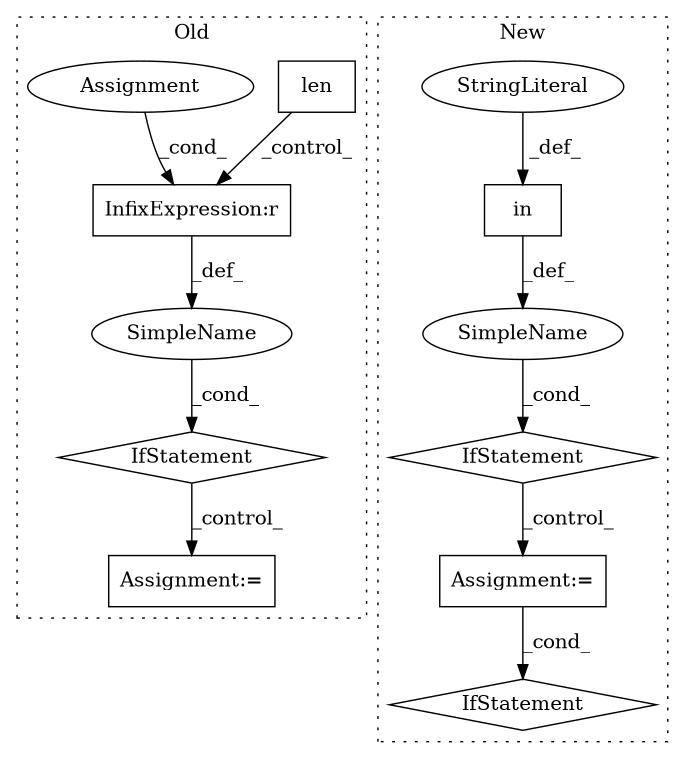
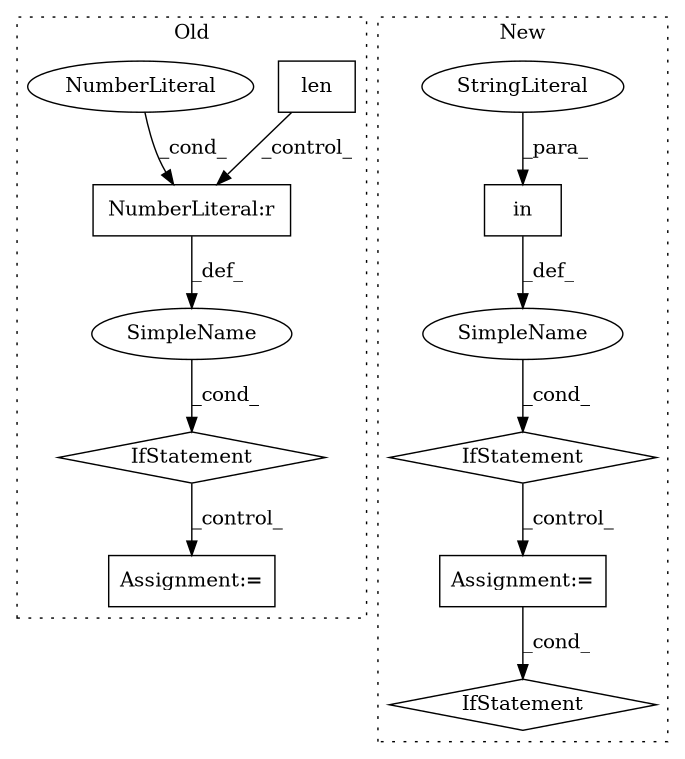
(141, 87) -> (141, 87)
(556, 148) -> (556, 148)
(192, 210) -> (192, 210)
